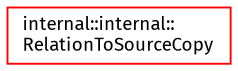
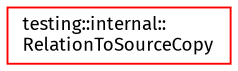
(119, 36) -> (119, 36)
